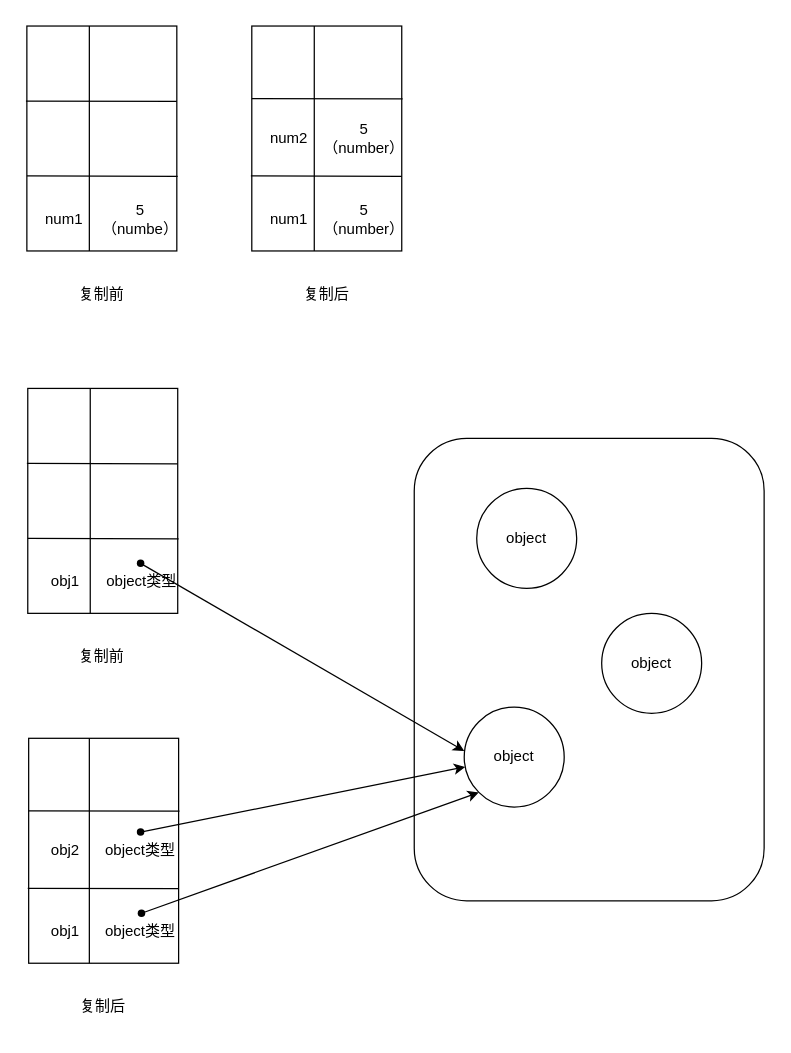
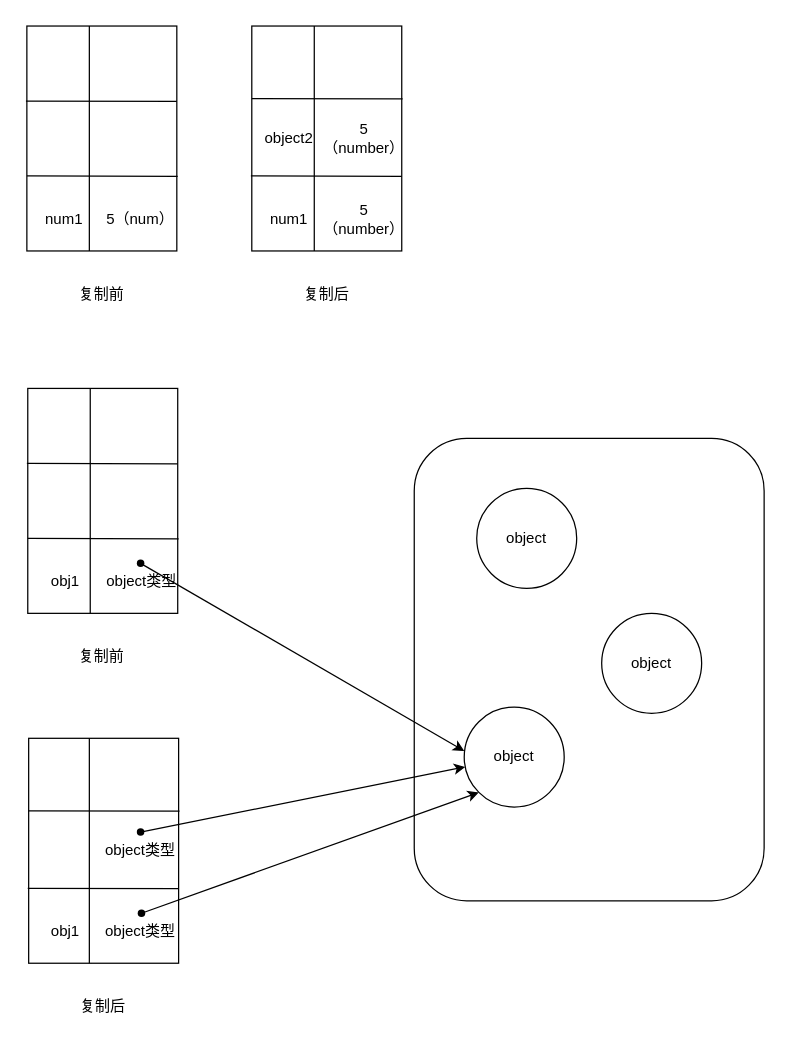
(289, 138) -> (289, 138)
(141, 219) -> (141, 219)
(66, 851) -> none
